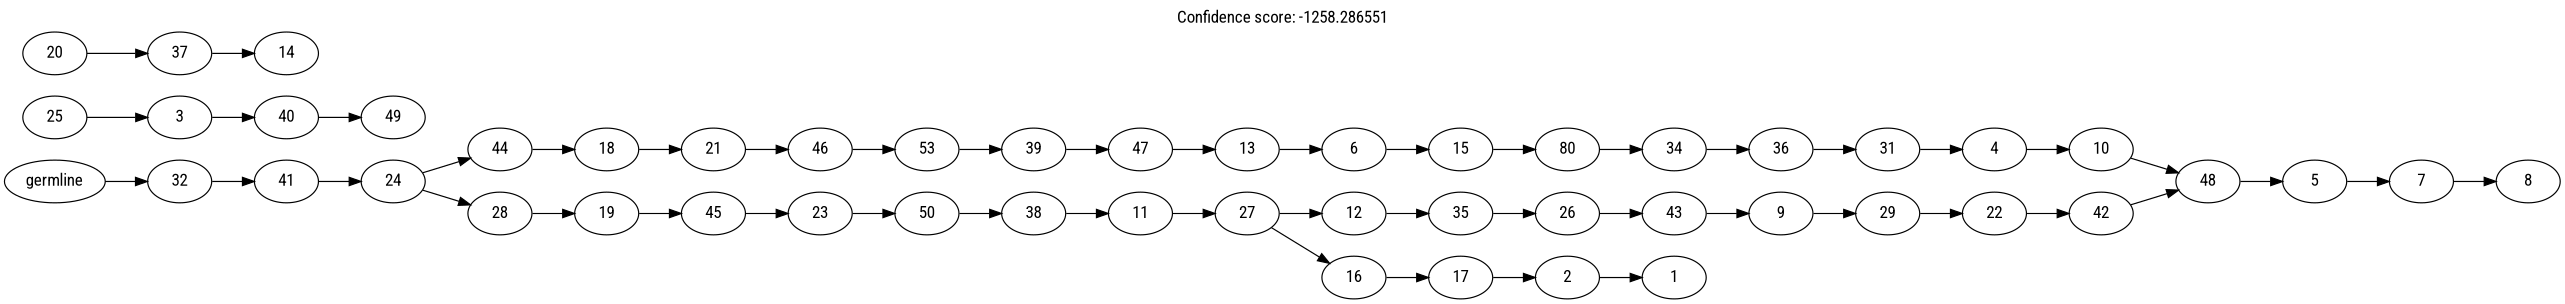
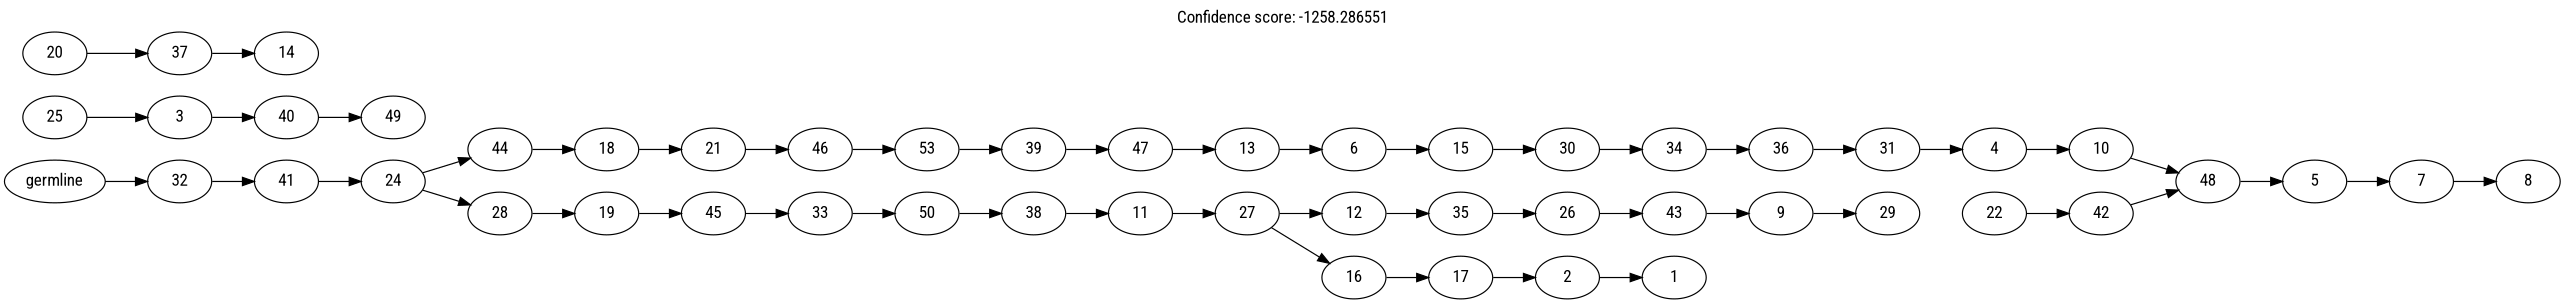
(1567, 149) -> (1567, 149)
(820, 214) -> (820, 214)
(1935, 214) -> none
